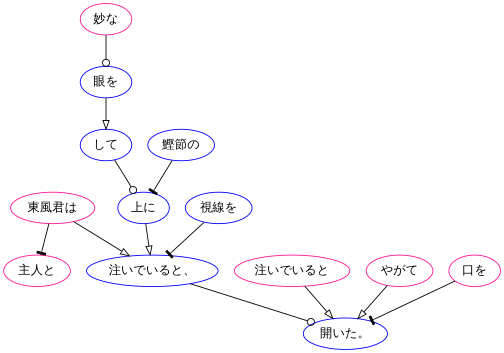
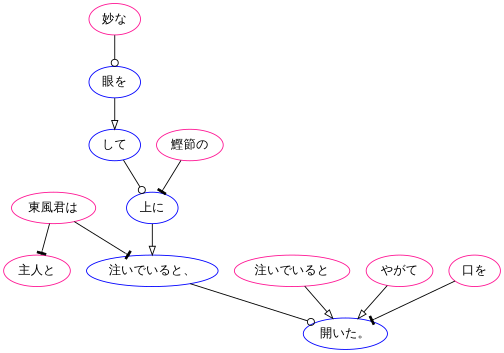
(181, 145) -> (190, 145)
(219, 208) -> none
(98, 236) -> (100, 237)
